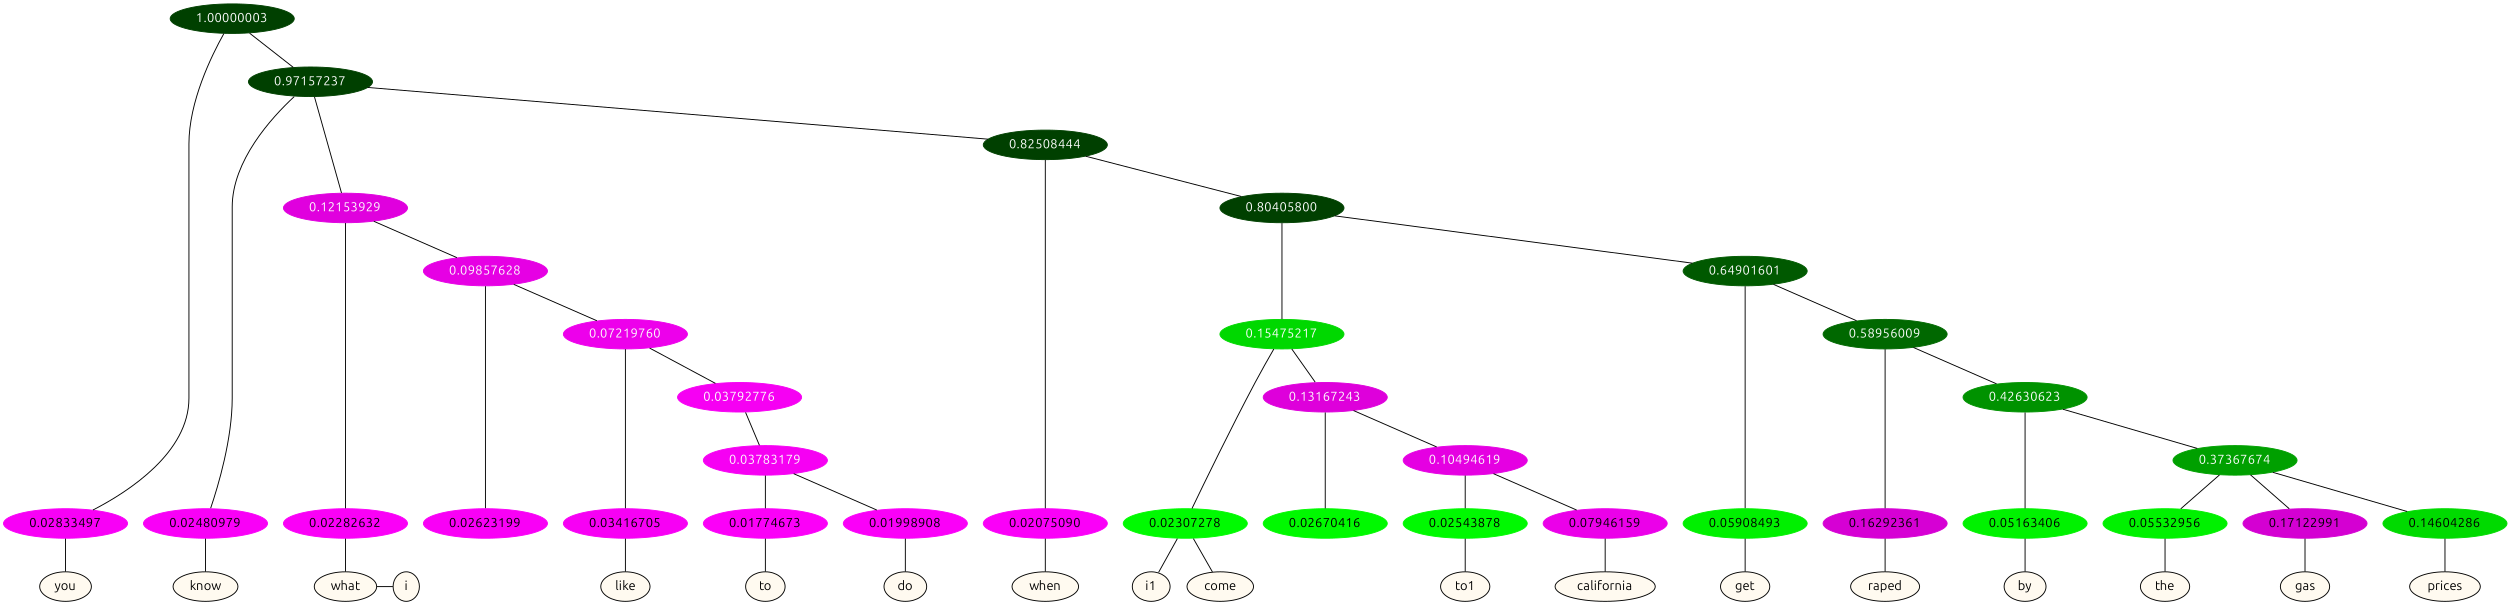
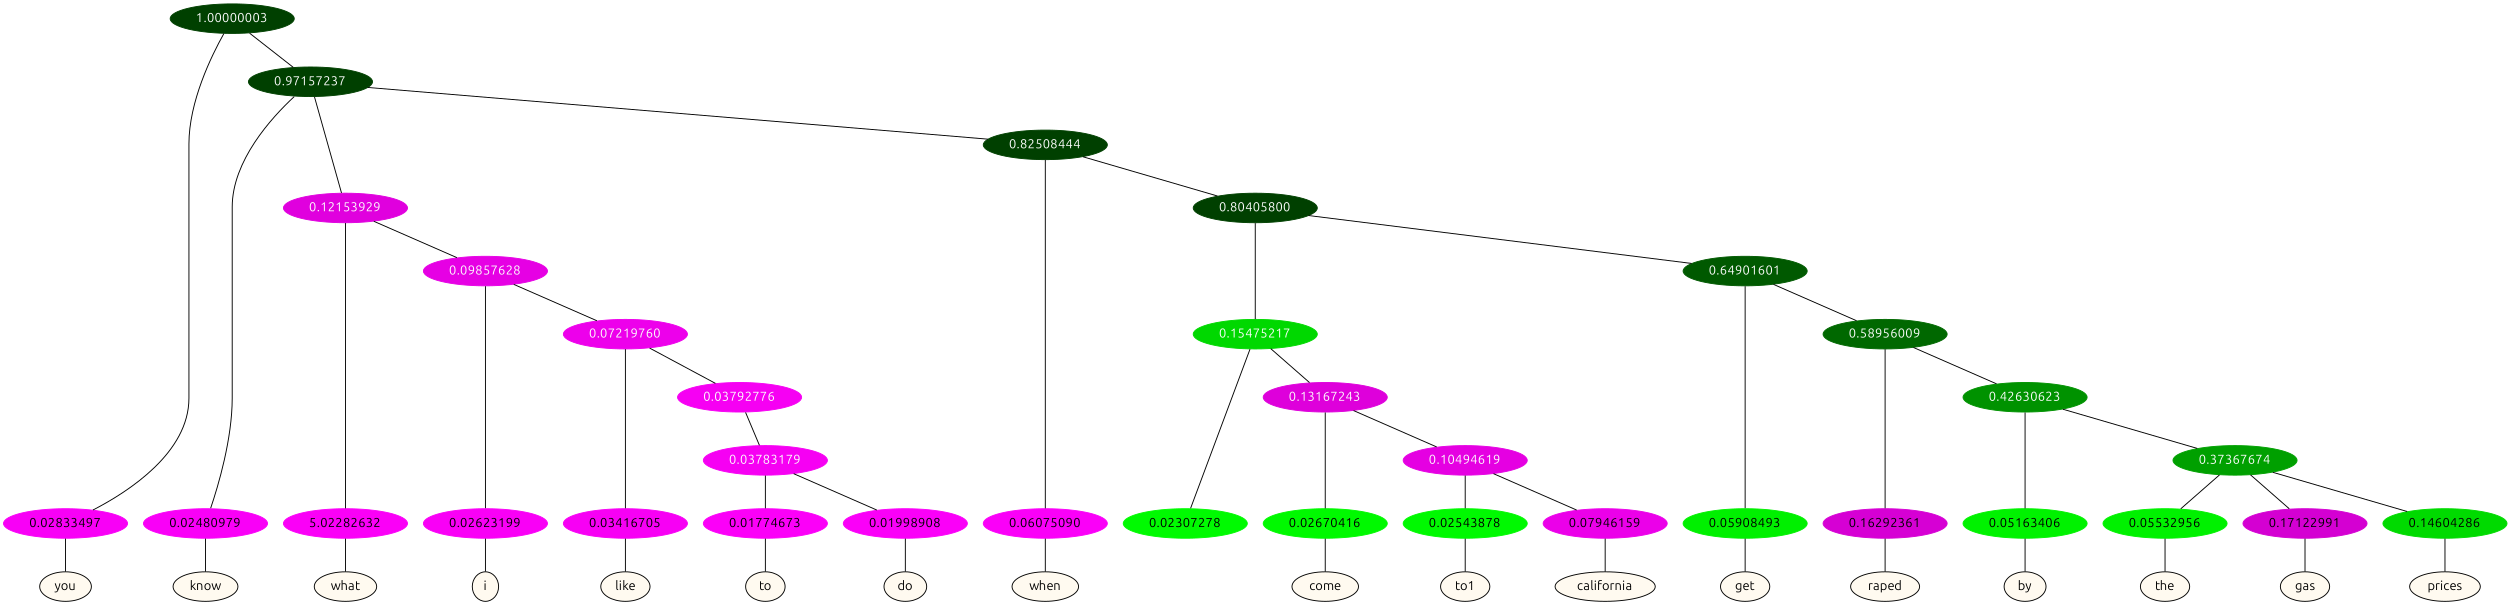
(345, 523) -> (345, 523)
(1045, 523) -> (1045, 523)
(1203, 555) -> (1325, 555)
(385, 587) -> (485, 555)
(1151, 587) -> none
